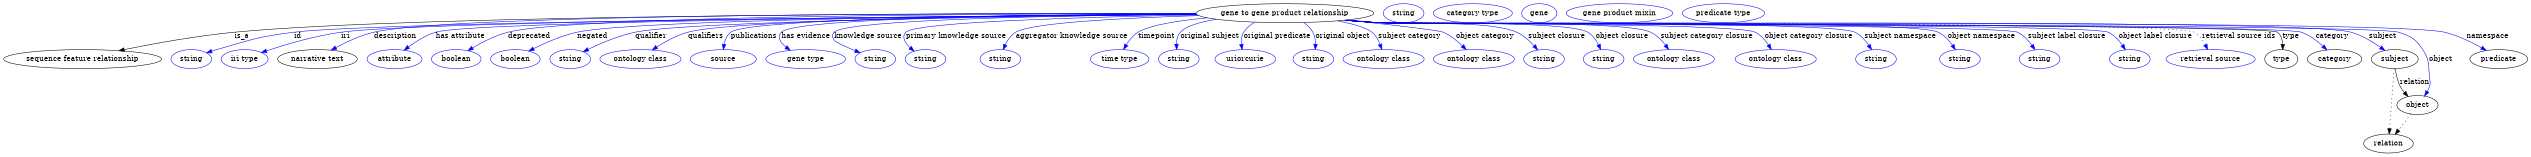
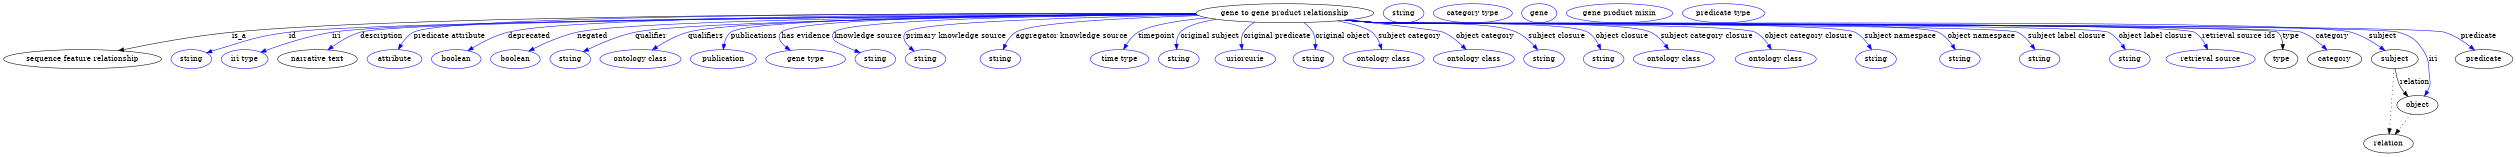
(1778, 24) -> (1778, 24)
(460, 36) -> (449, 36)
(2488, 36) -> (2479, 36)
(723, 59) -> (723, 59)
(2441, 59) -> (2433, 59)
